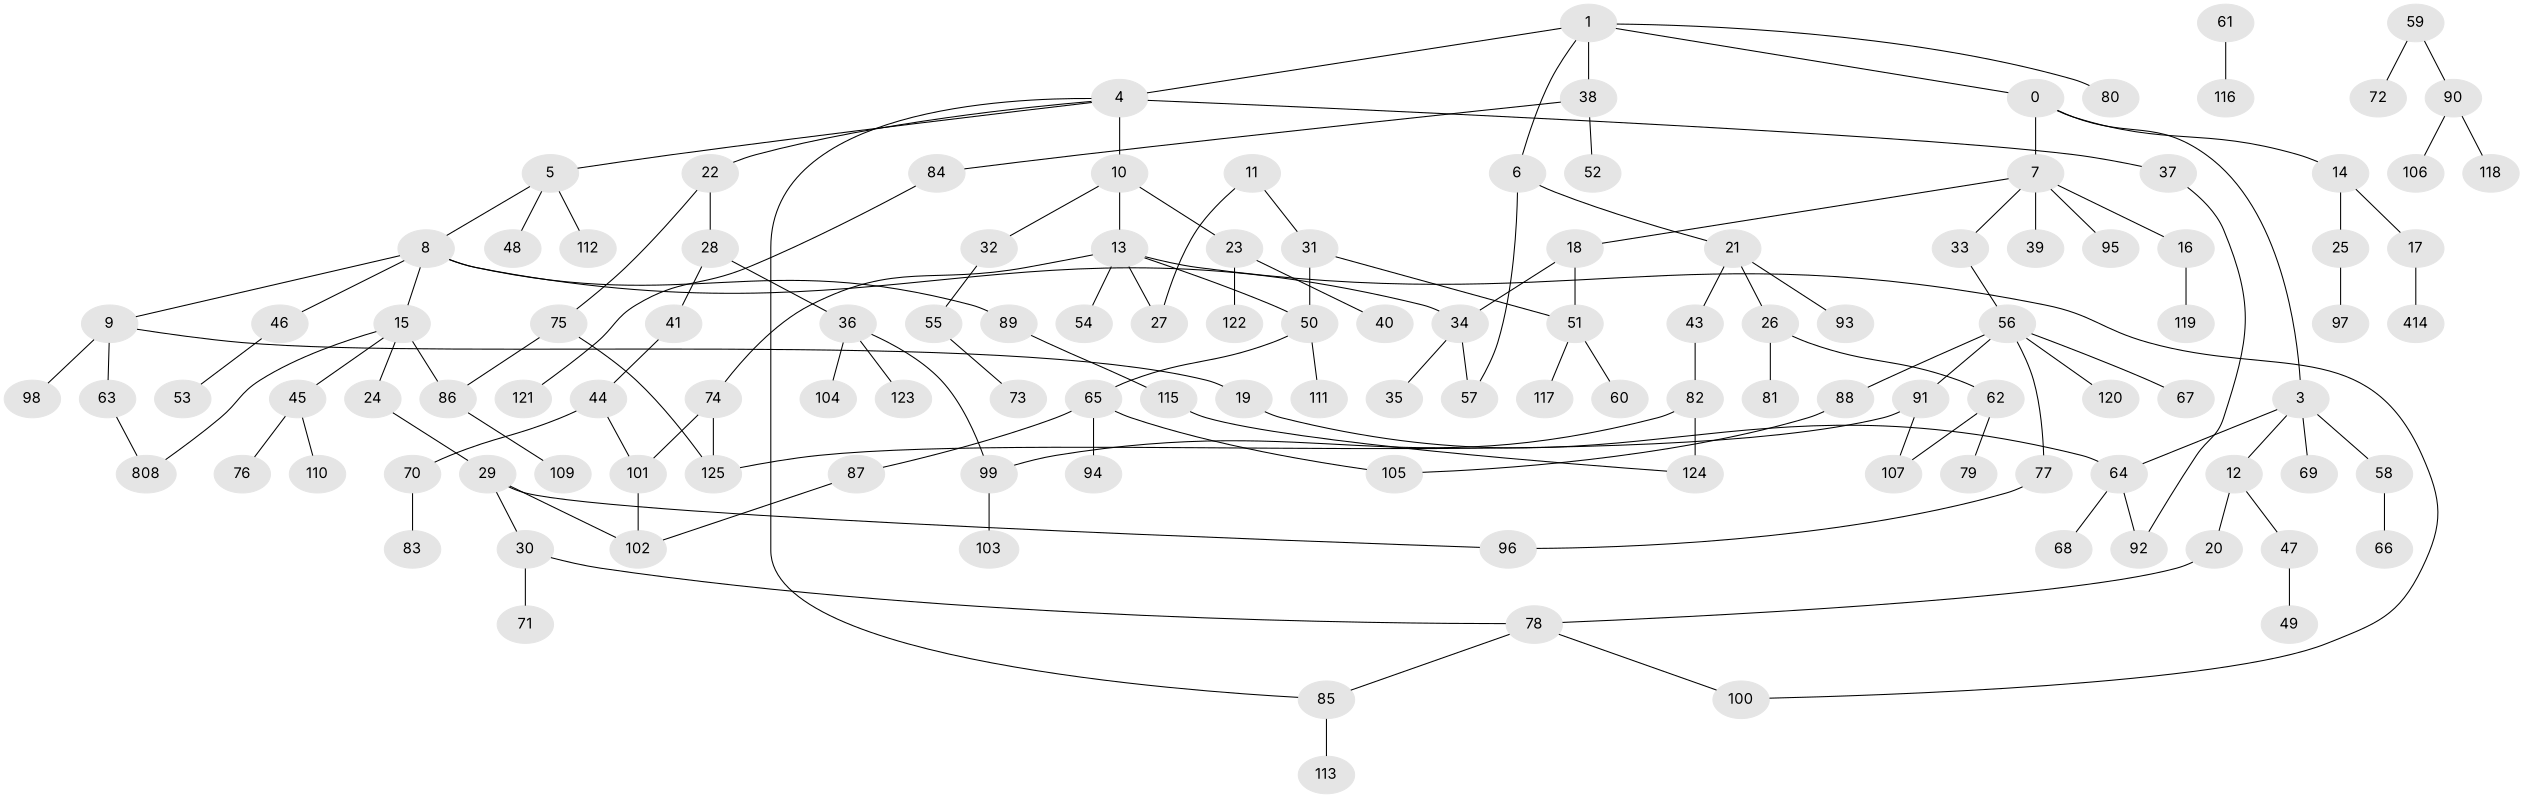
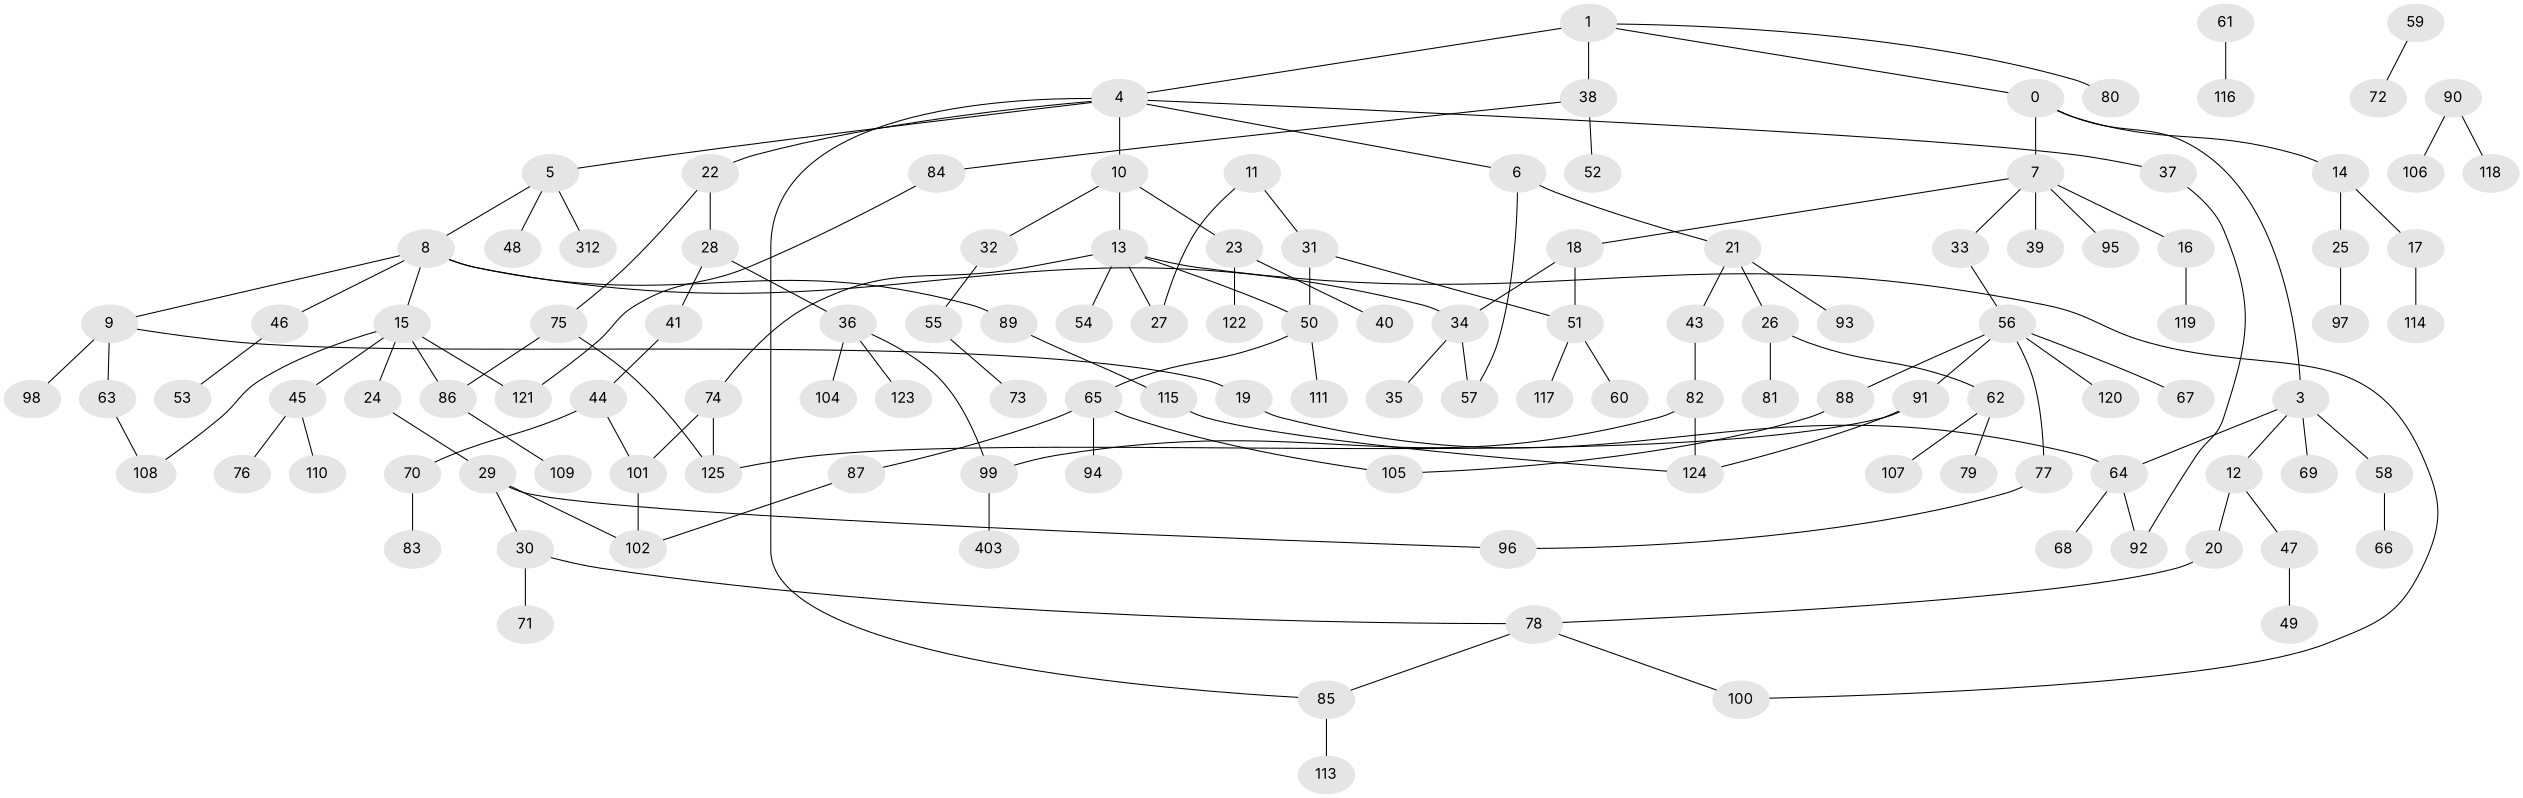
(2435, 61) -> none
(1544, 95) -> (1319, 136)
(588, 249) -> (588, 249)
(2416, 324) -> (2416, 324)
none -> (463, 361)
(1907, 436) -> (1811, 442)
(146, 474) -> (146, 474)
(989, 549) -> (989, 549)
